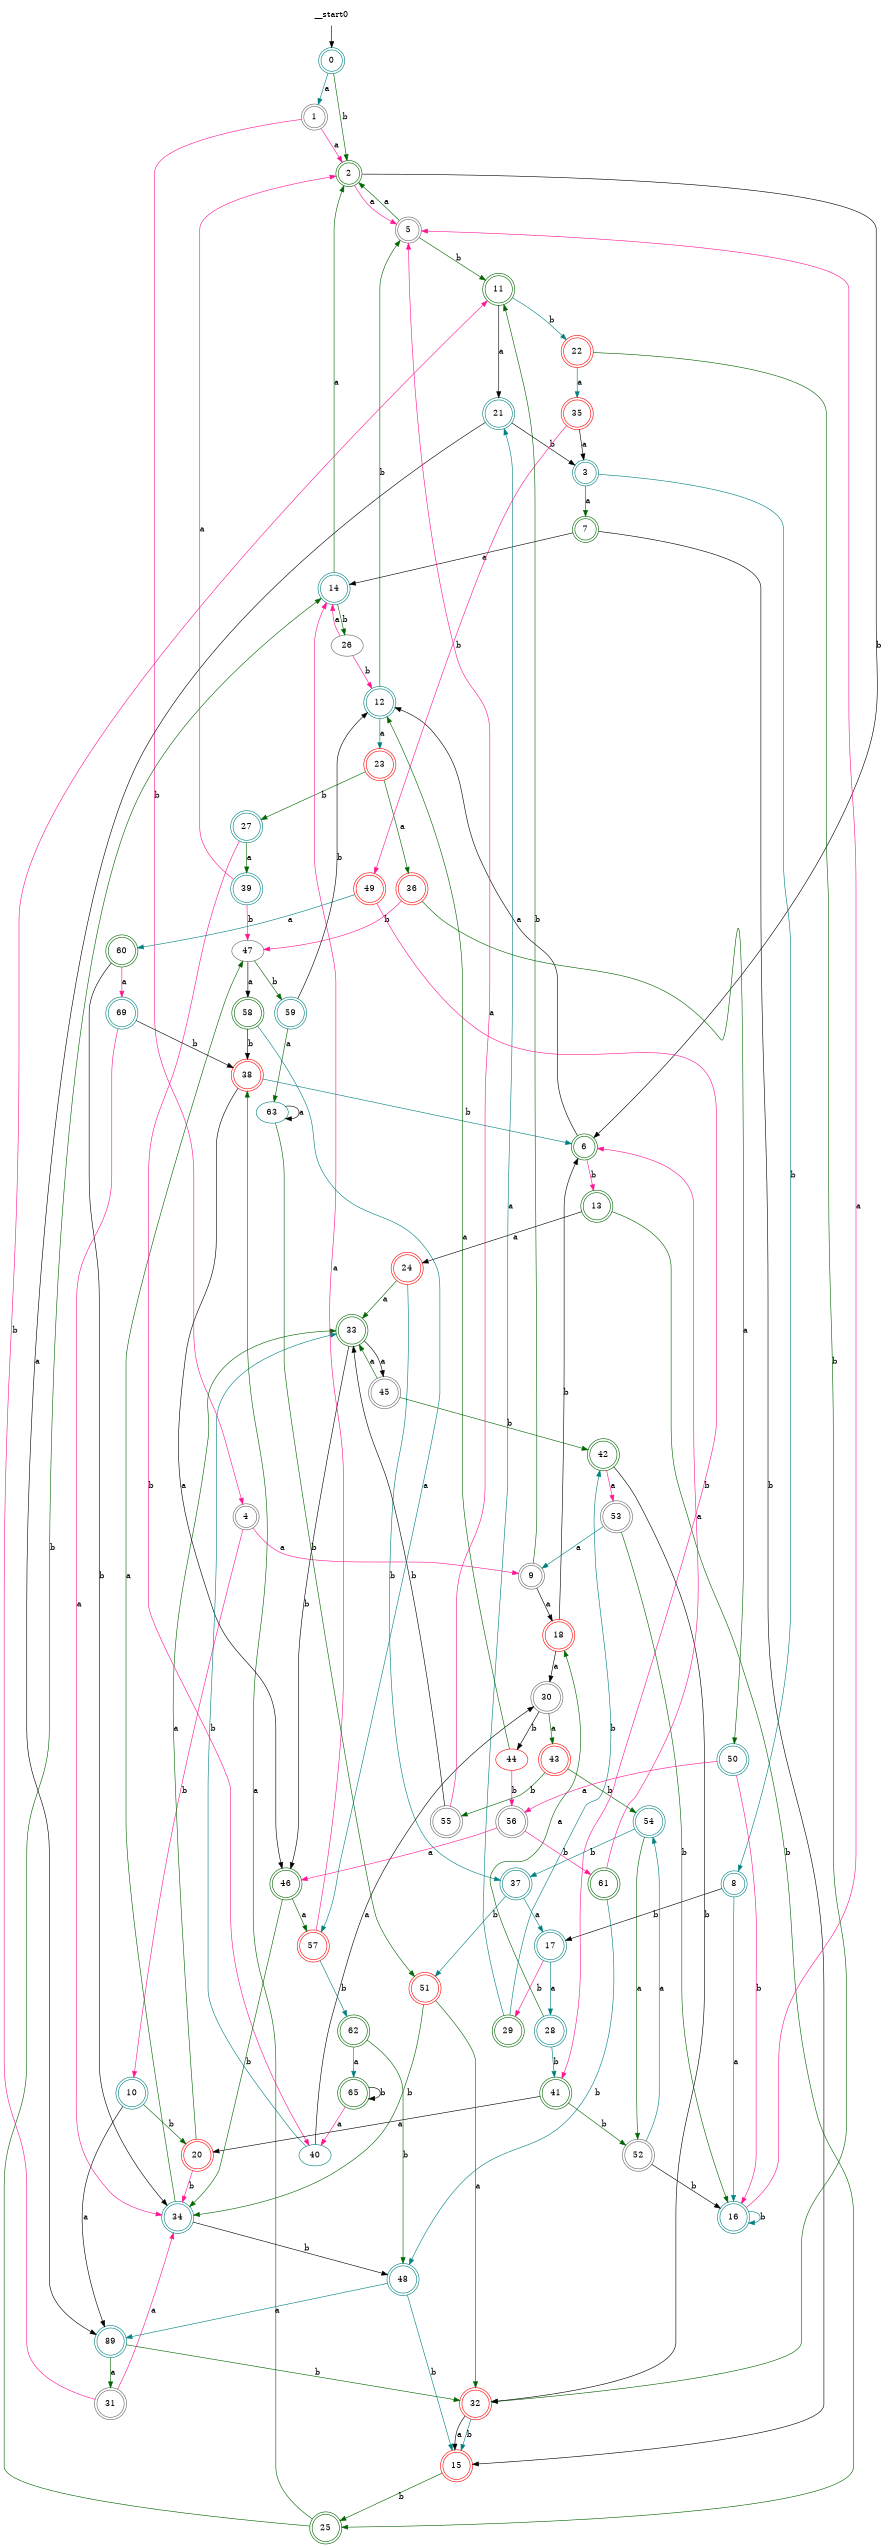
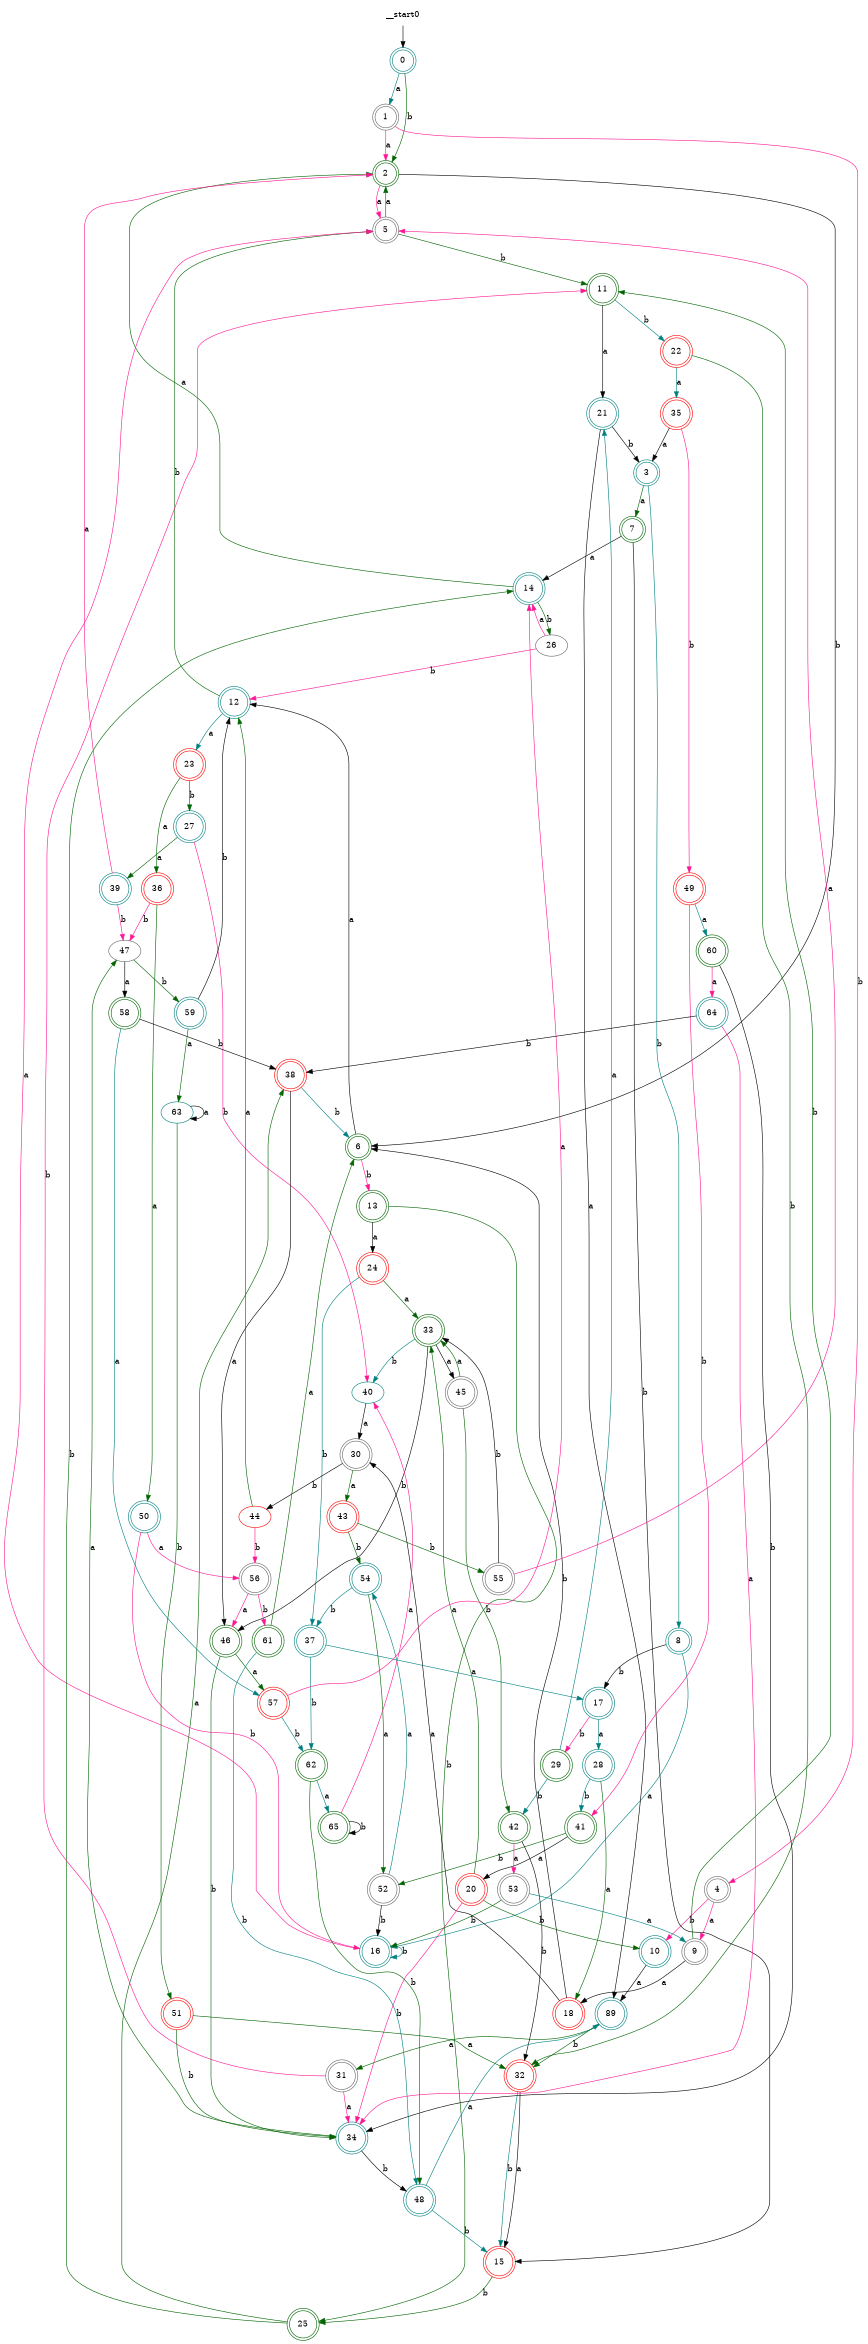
(122, 1013) -> (712, 1013)
(695, 1489) -> (306, 1394)
(210, 1723) -> (393, 1356)
(472, 1934) -> (311, 1700)
(158, 2118) -> (560, 1931)
